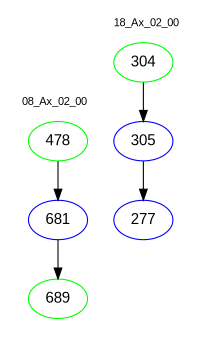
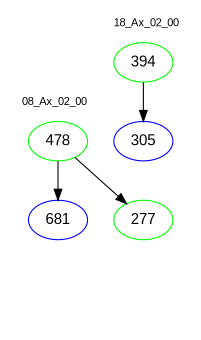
(143, 62) -> (143, 62)
(143, 175) -> (89, 170)
(143, 220) -> (143, 220)
(58, 299) -> none
